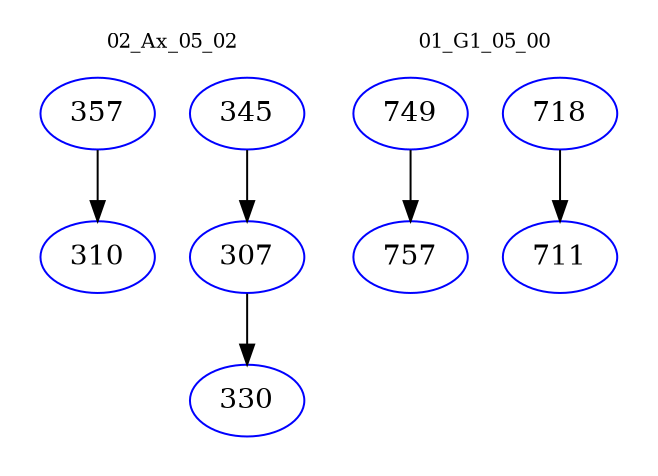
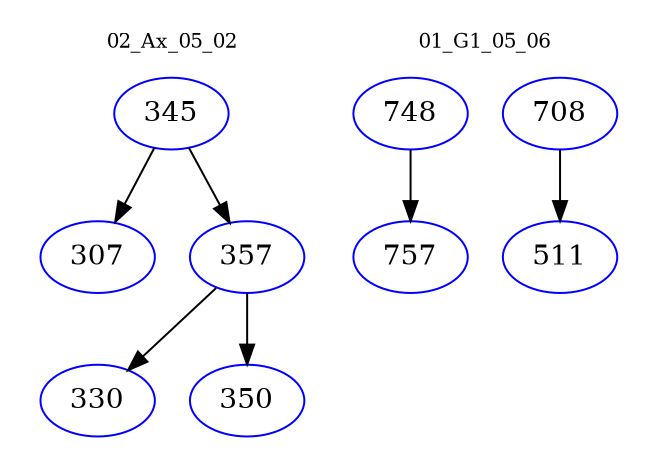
(485, 43) -> (485, 43)
(411, 114) -> (411, 114)
(560, 114) -> (560, 114)
none -> (204, 176)
(98, 257) -> (247, 401)
(560, 257) -> (560, 257)
(247, 319) -> (180, 322)
